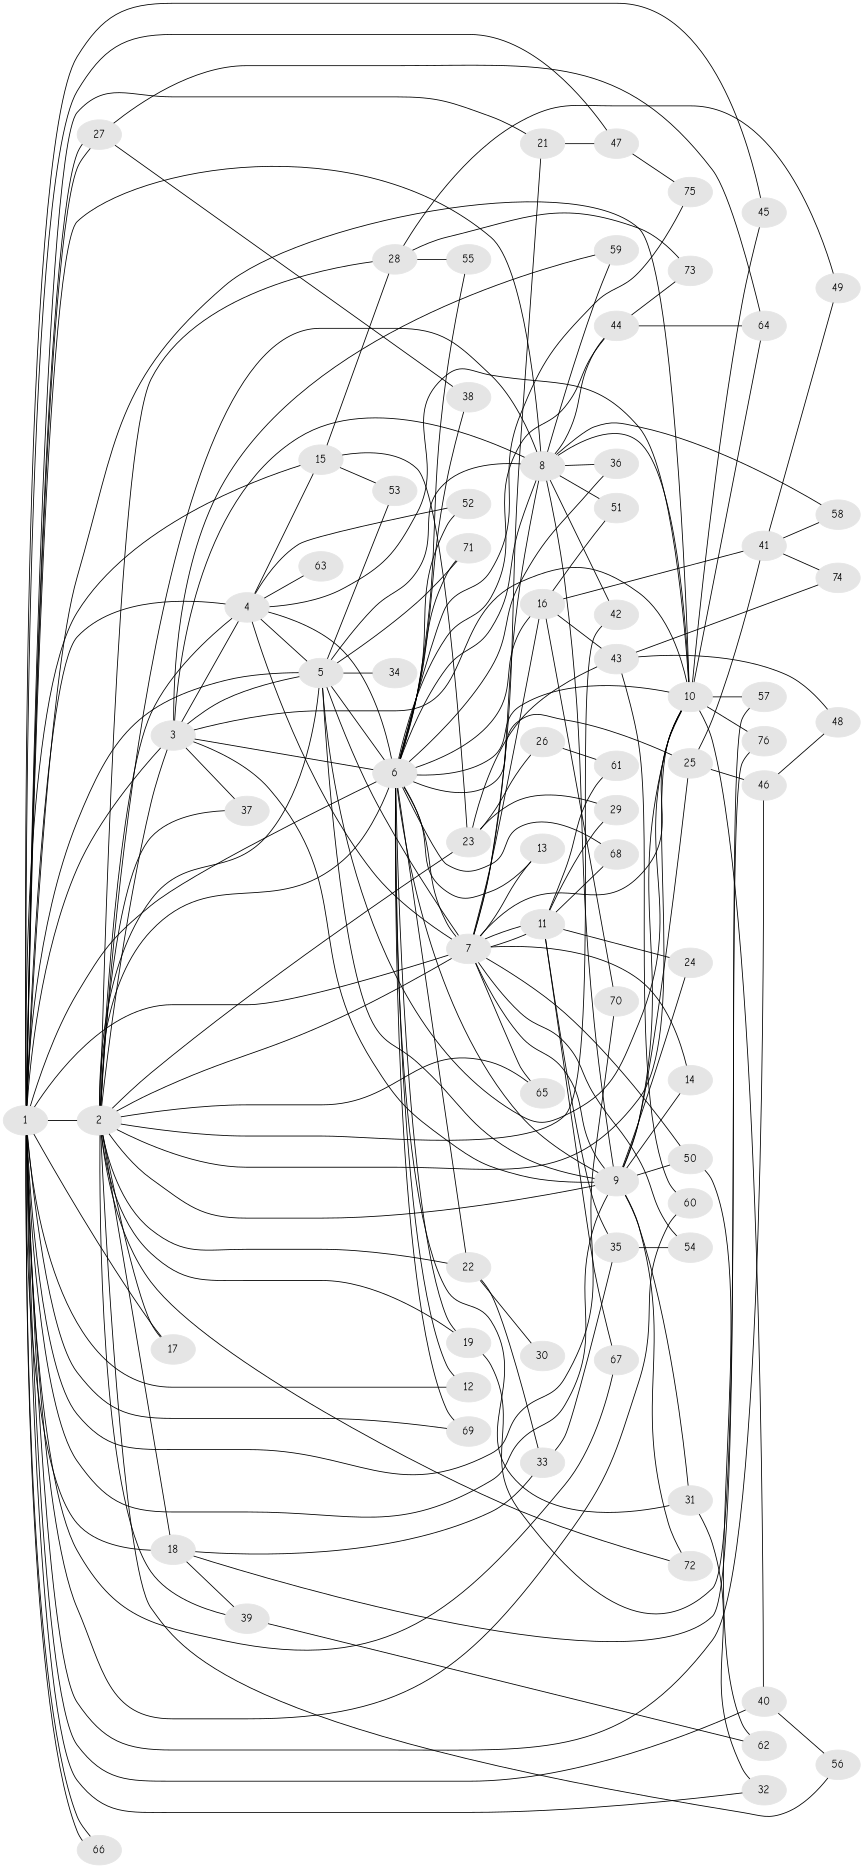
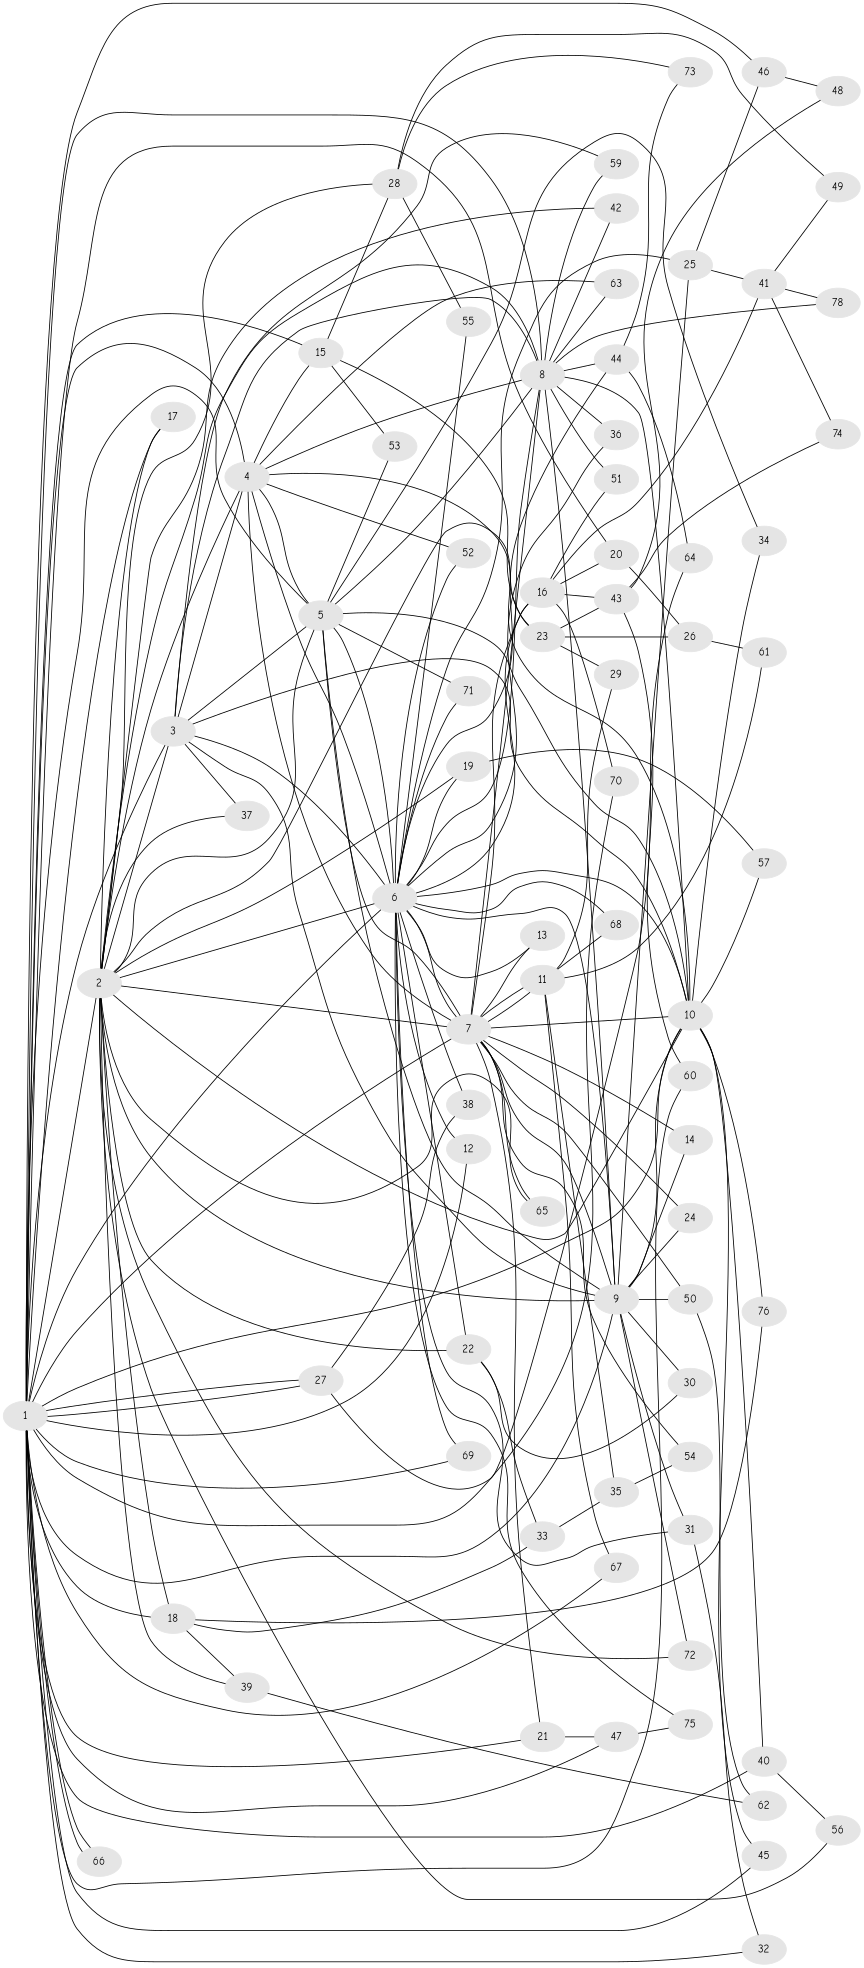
none -> (579, 329)
none -> (391, 418)
(727, 511) -> (719, 777)
(838, 515) -> (838, 303)
none -> (616, 555)
(616, 944) -> (581, 1113)
none -> (651, 1338)
